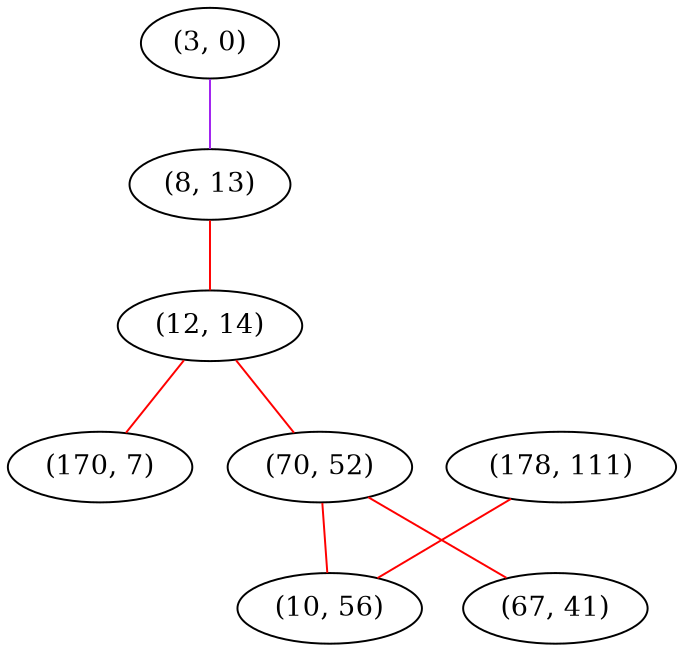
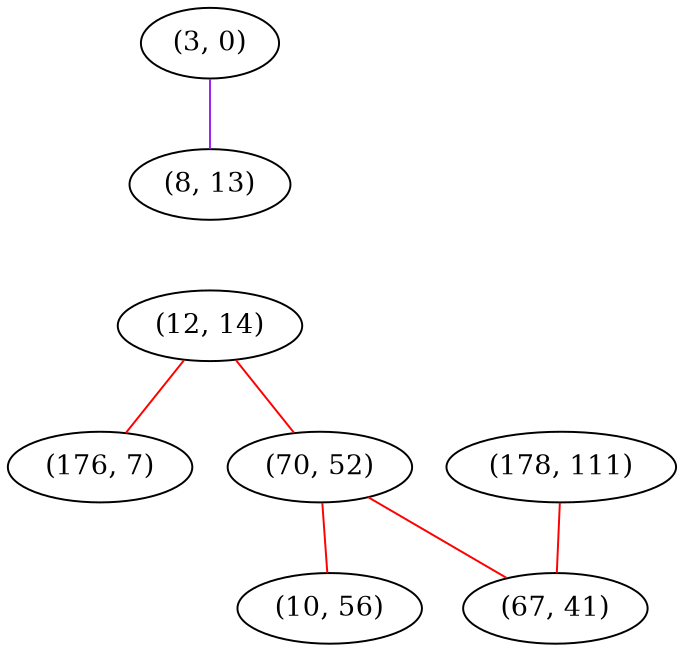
(210, 255) -> none
(100, 467) -> (100, 467)
(454, 533) -> (558, 538)
